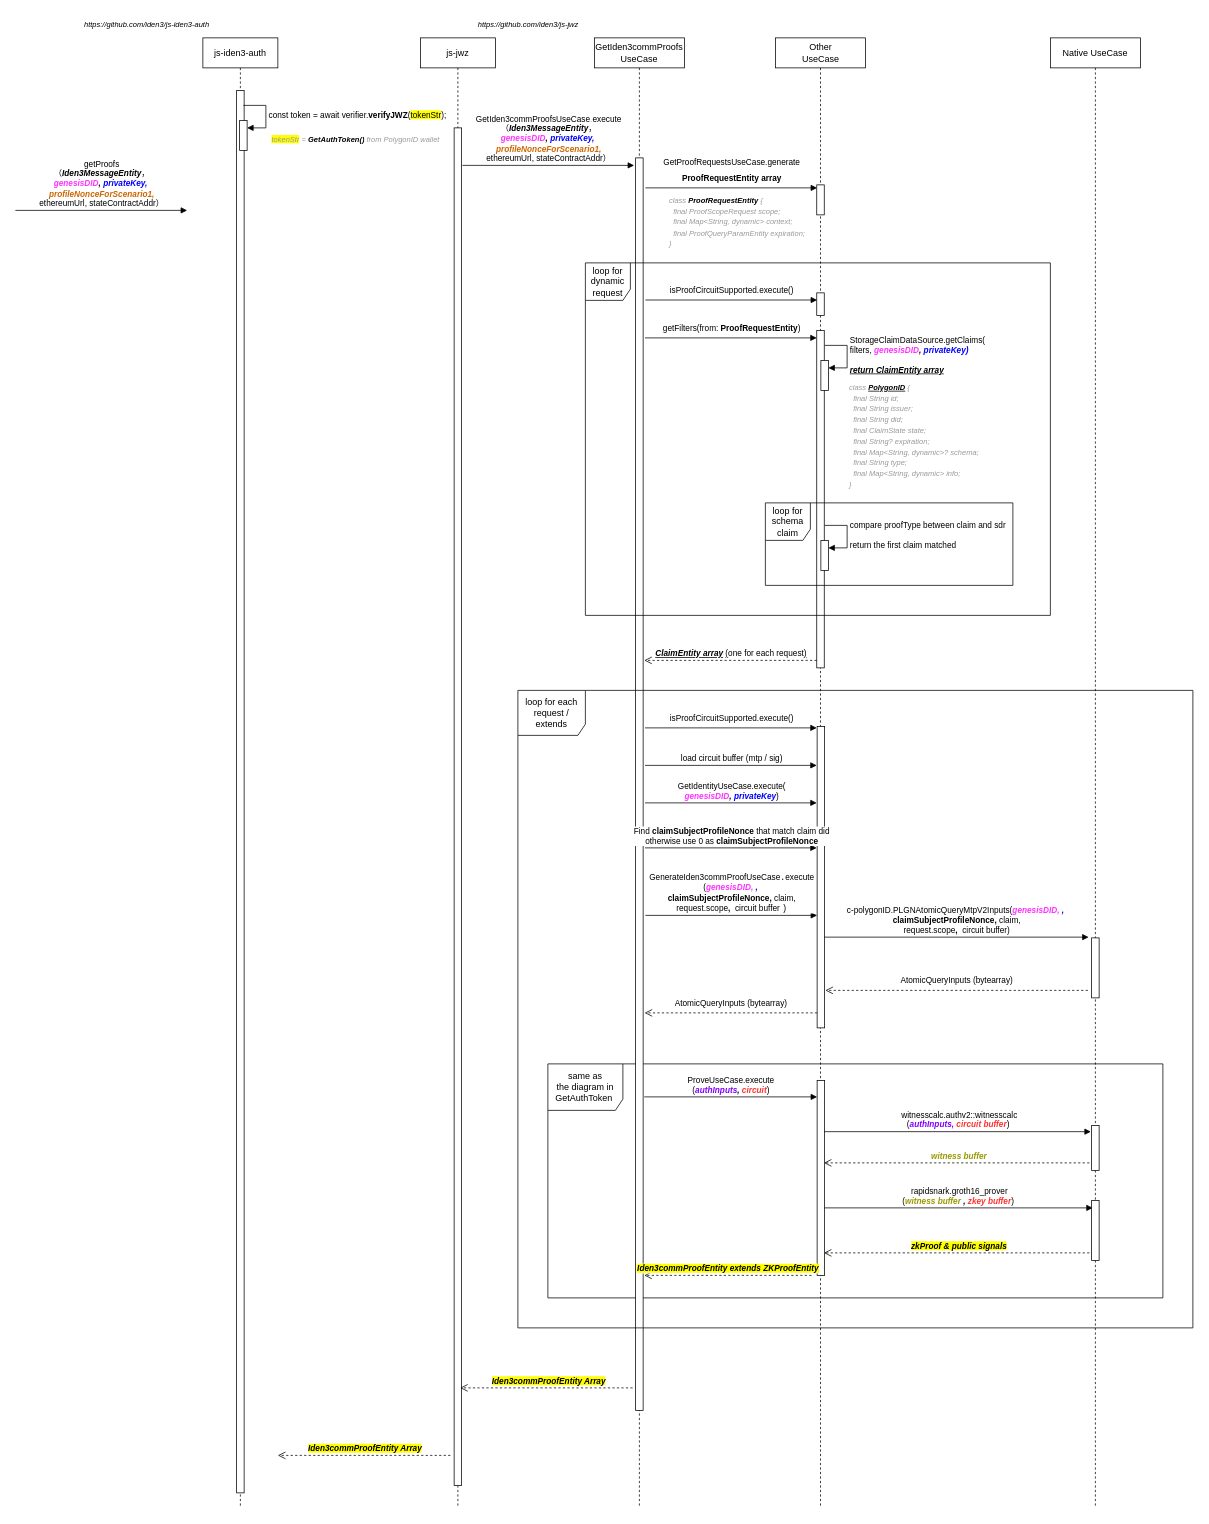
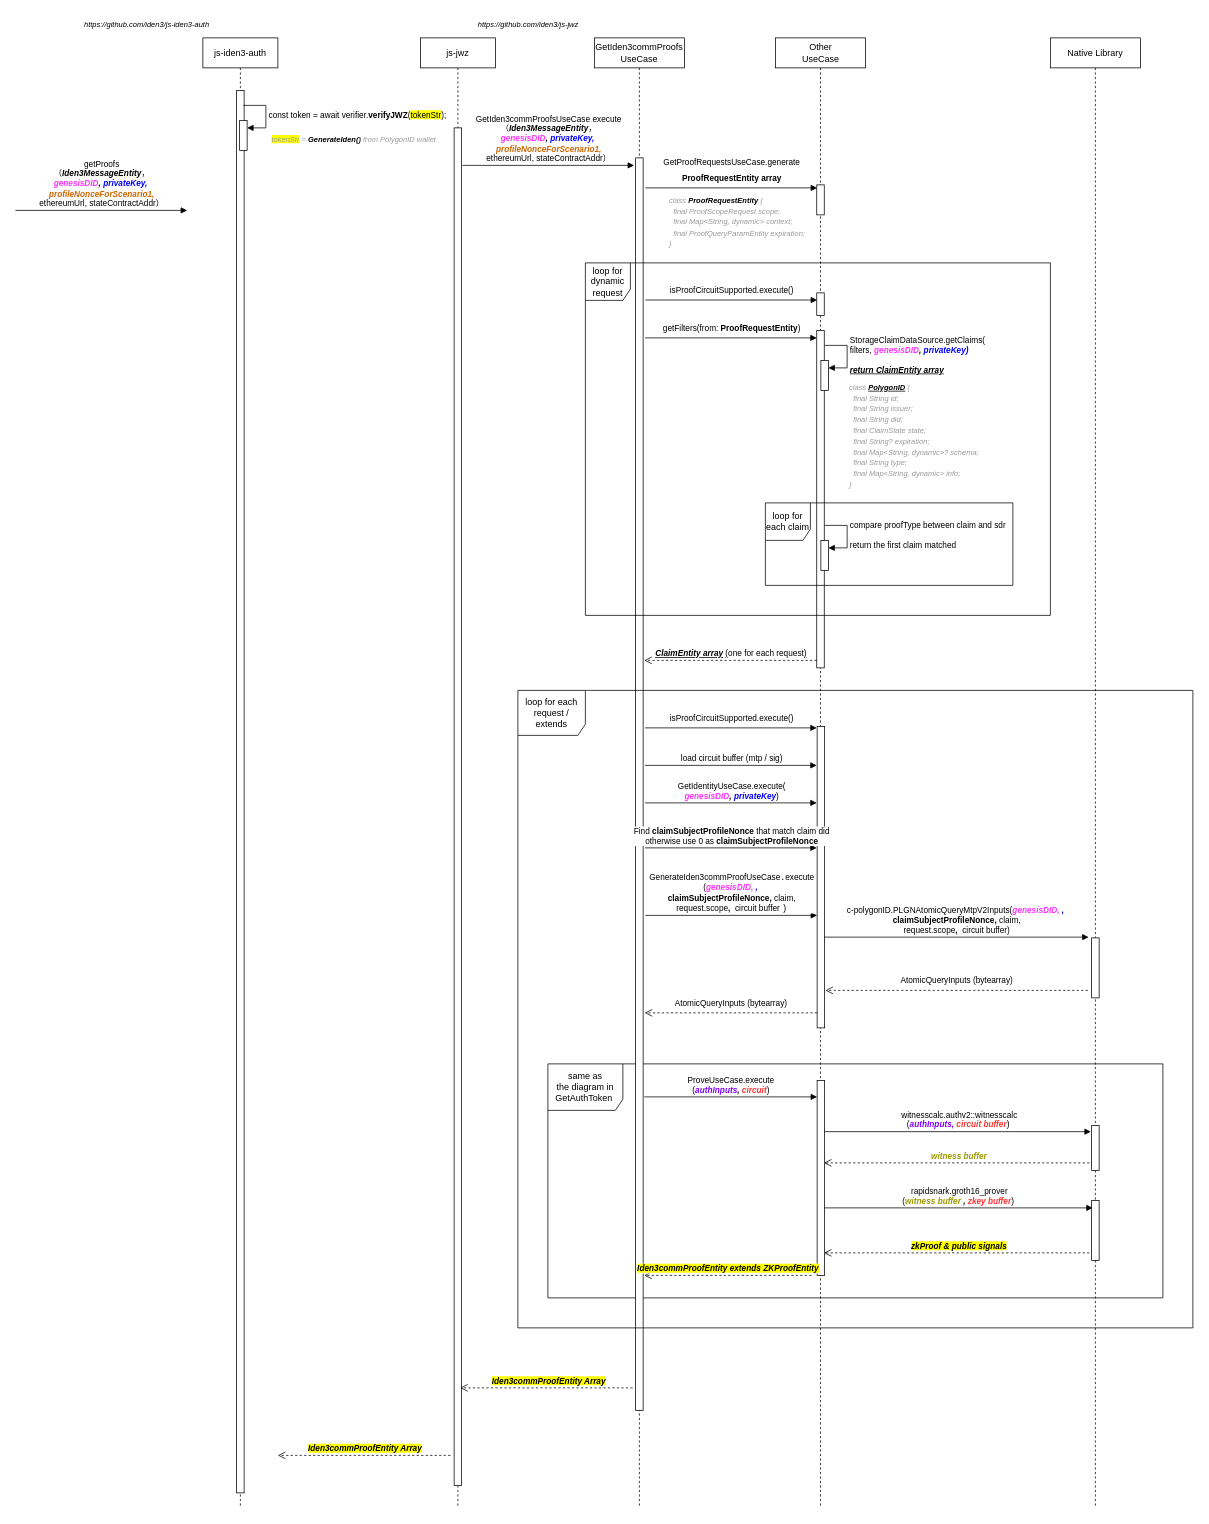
(1095, 53) -> (1095, 53)
(382, 139) -> (382, 139)
(788, 522) -> (788, 522)
